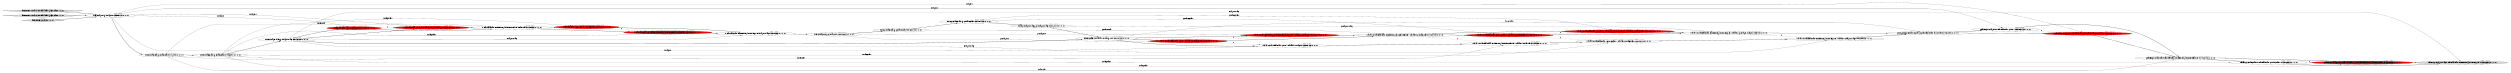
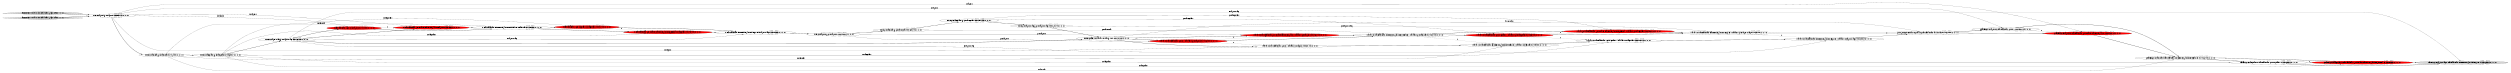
(43, 20) -> none
